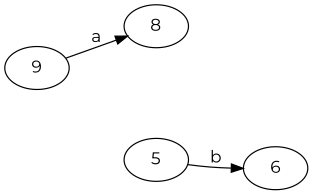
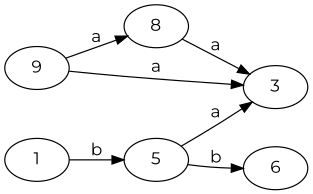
none -> (276, 87)
none -> (37, 160)
